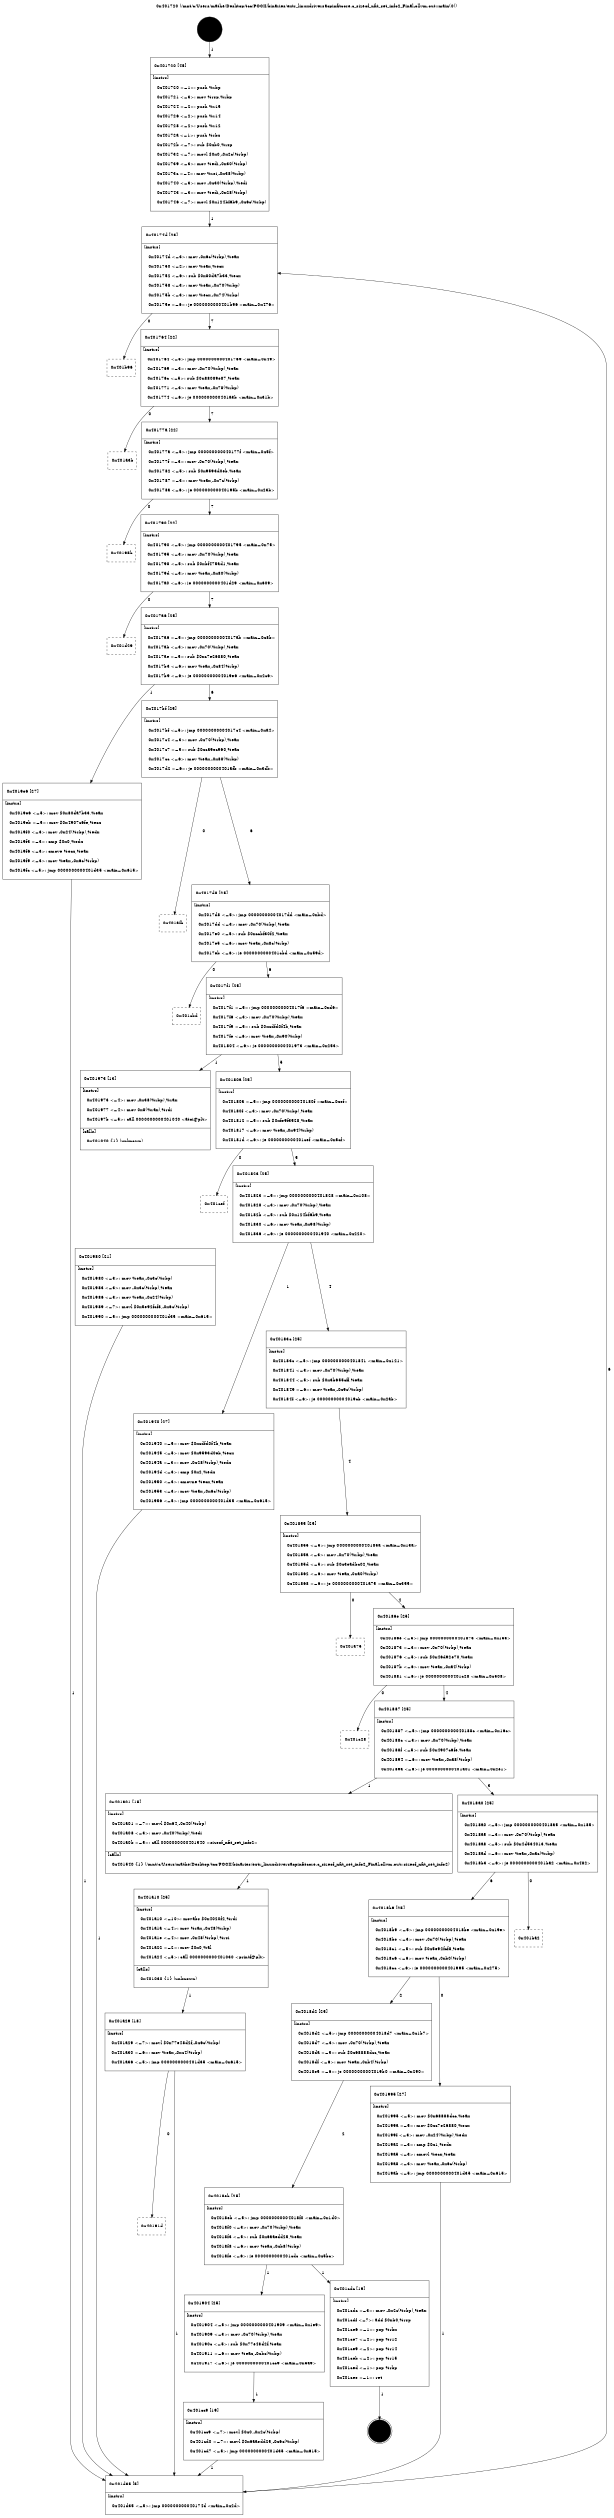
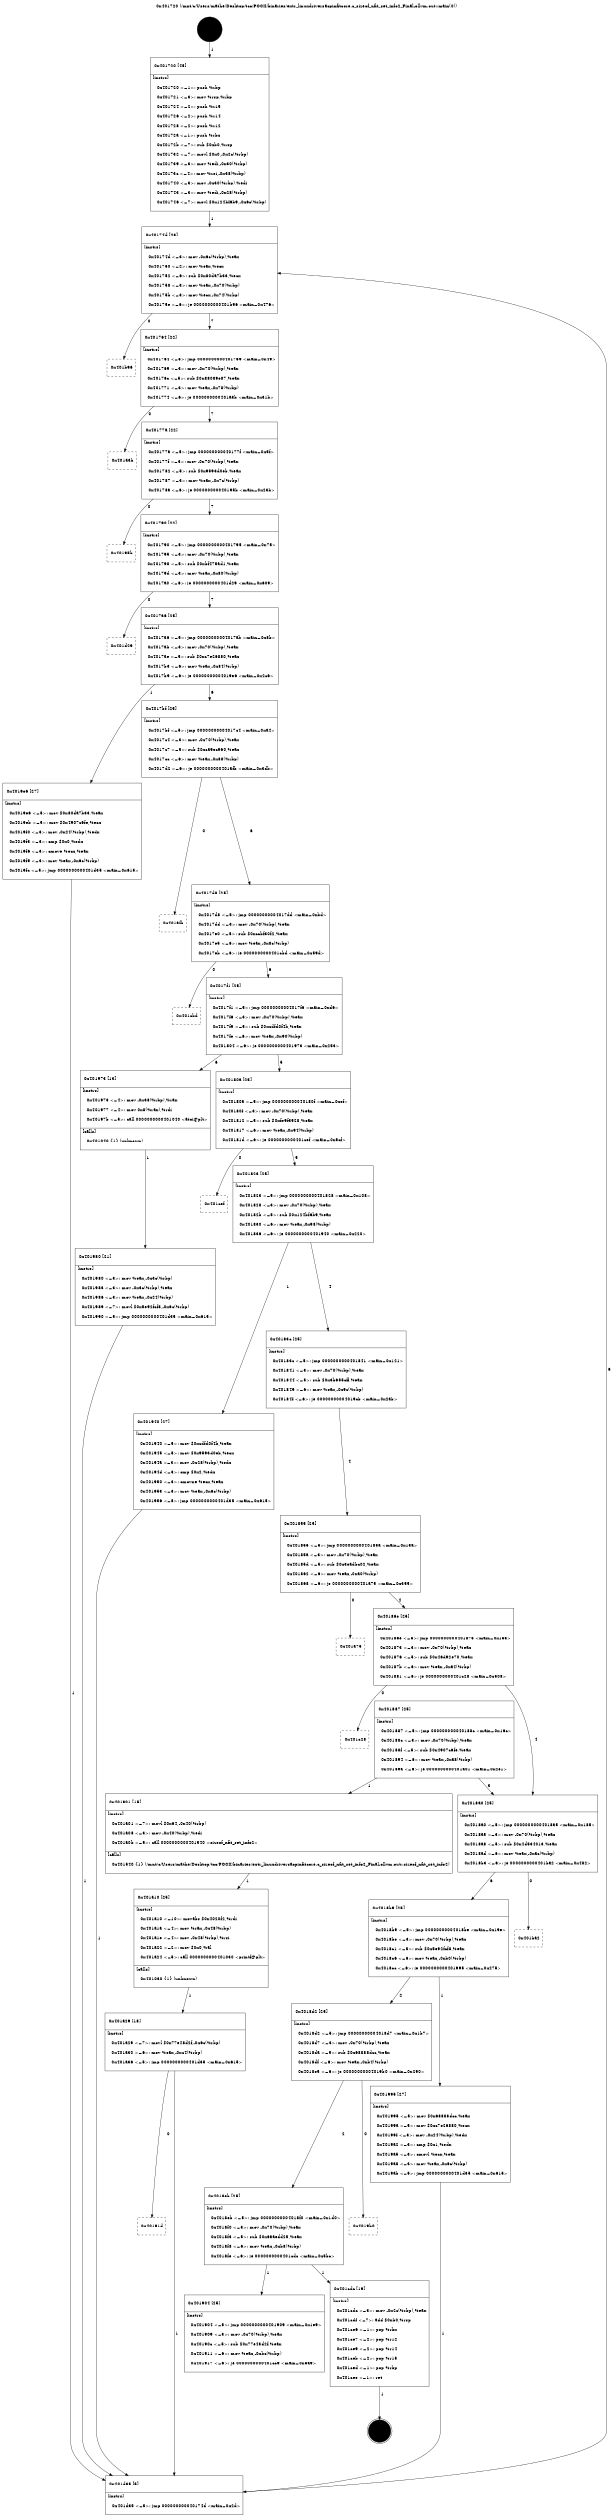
(216, 1063) -> (216, 1063)
none -> (145, 1198)
(444, 1692) -> (529, 1736)
(442, 1996) -> (442, 1996)
none -> (363, 2226)
(253, 2431) -> none
